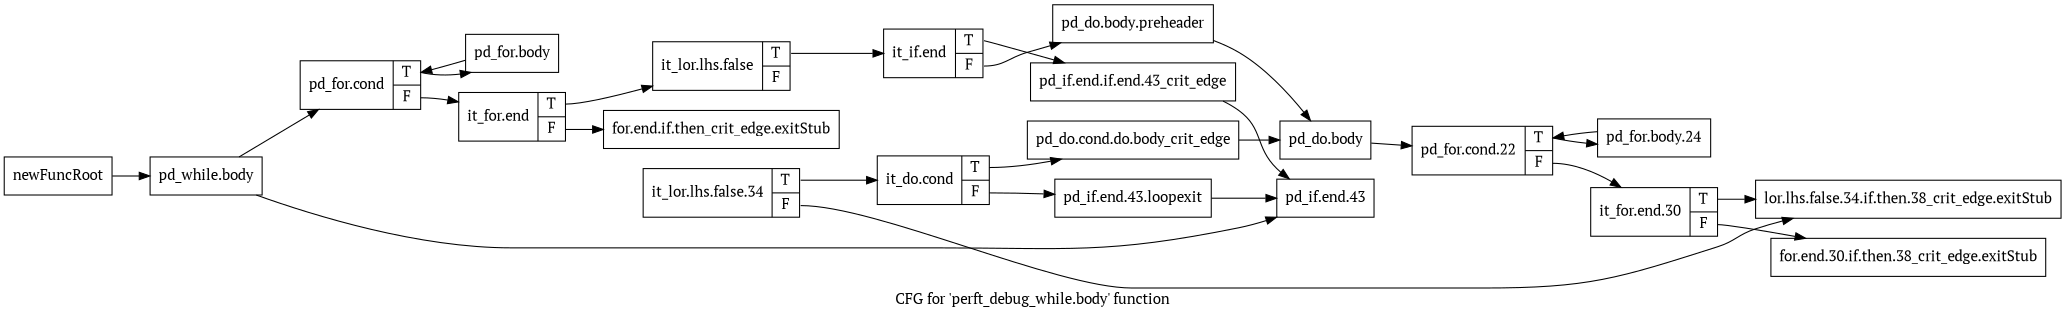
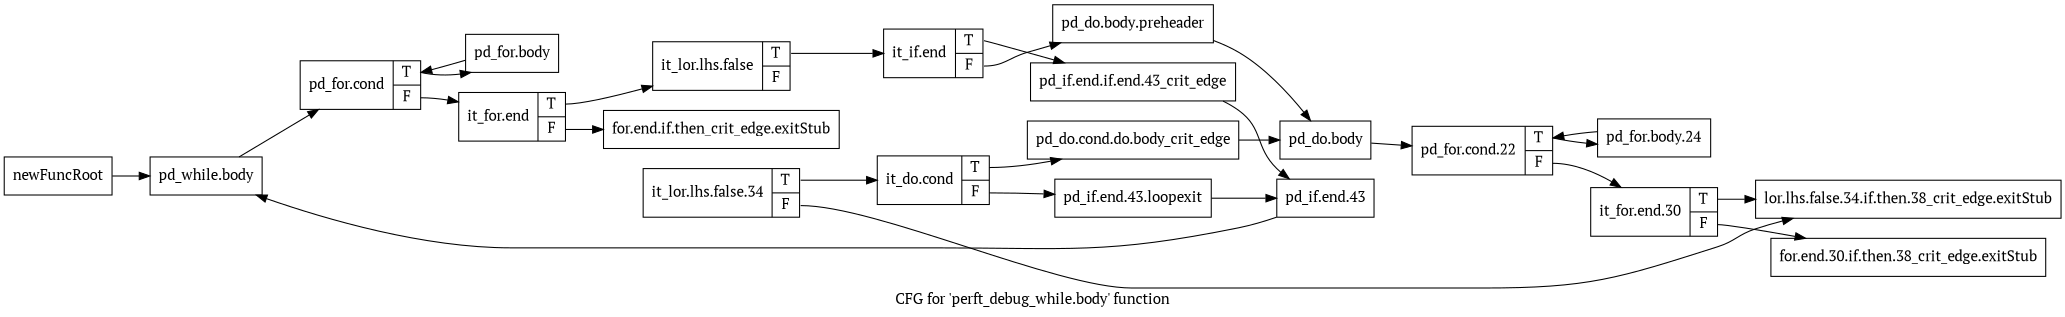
(759, 248) -> (770, 248)
